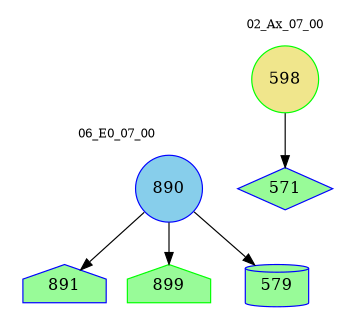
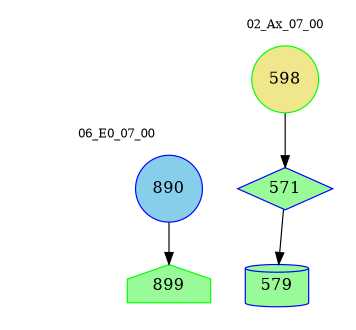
(212, 228) -> (282, 231)
(65, 286) -> none
